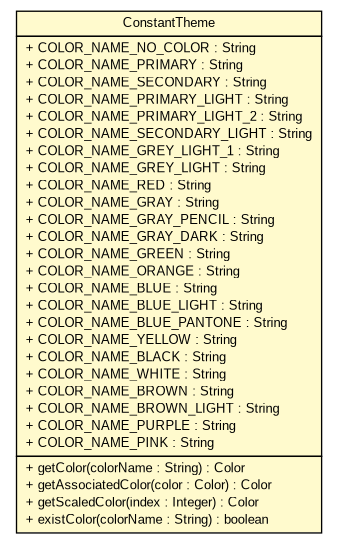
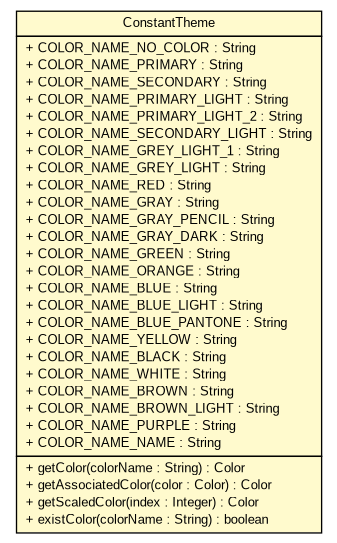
(120, 443) -> (123, 443)
